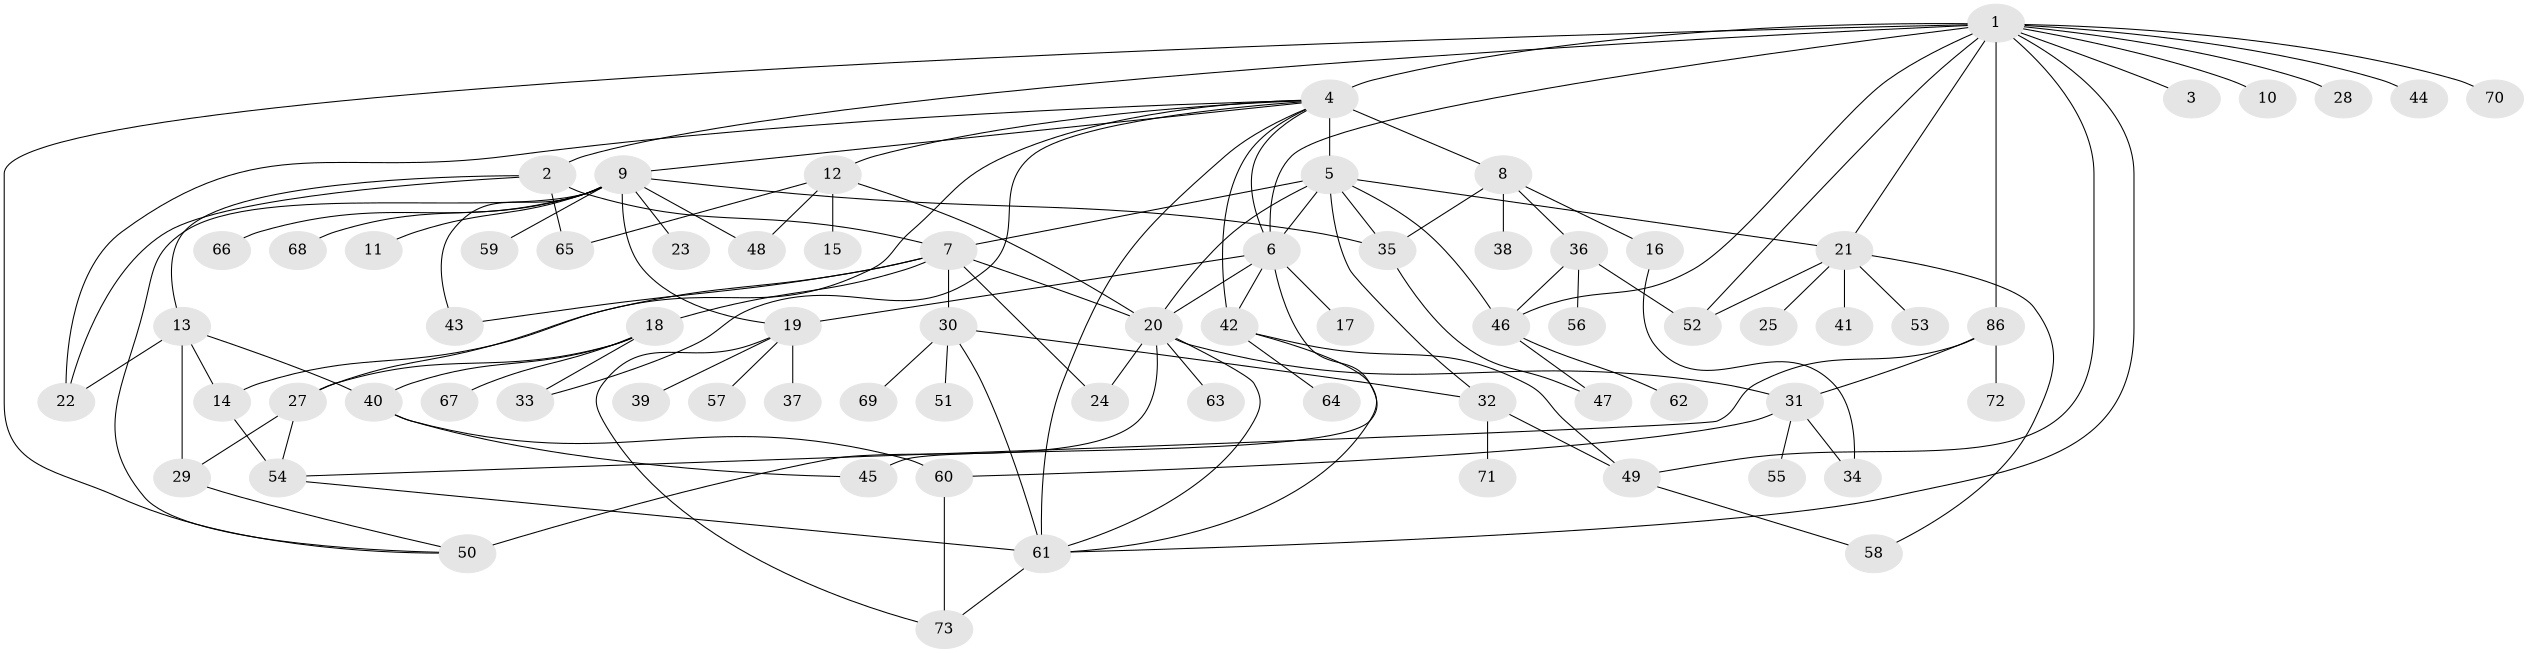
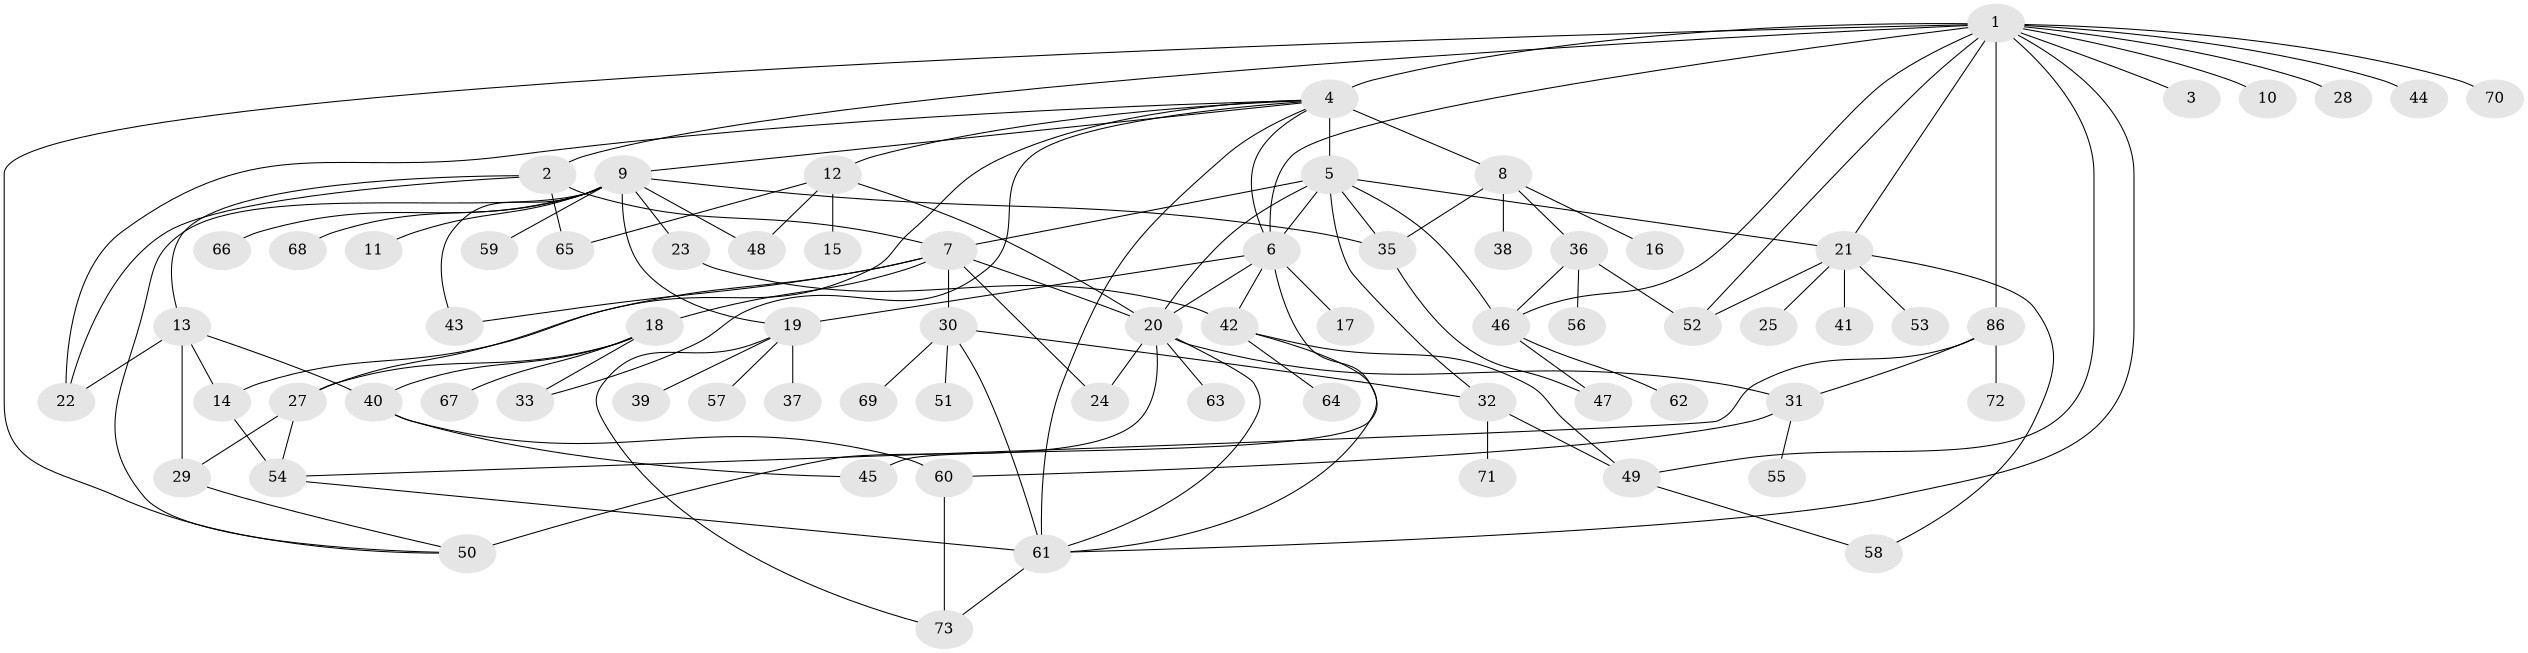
(1233, 187) -> (930, 290)
(1853, 478) -> none
